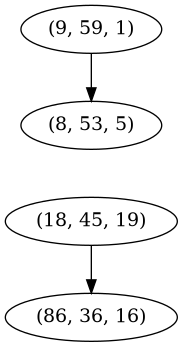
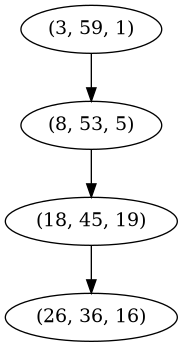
(91, 29) -> (91, 29)
none -> (91, 167)
(91, 317) -> (91, 317)
